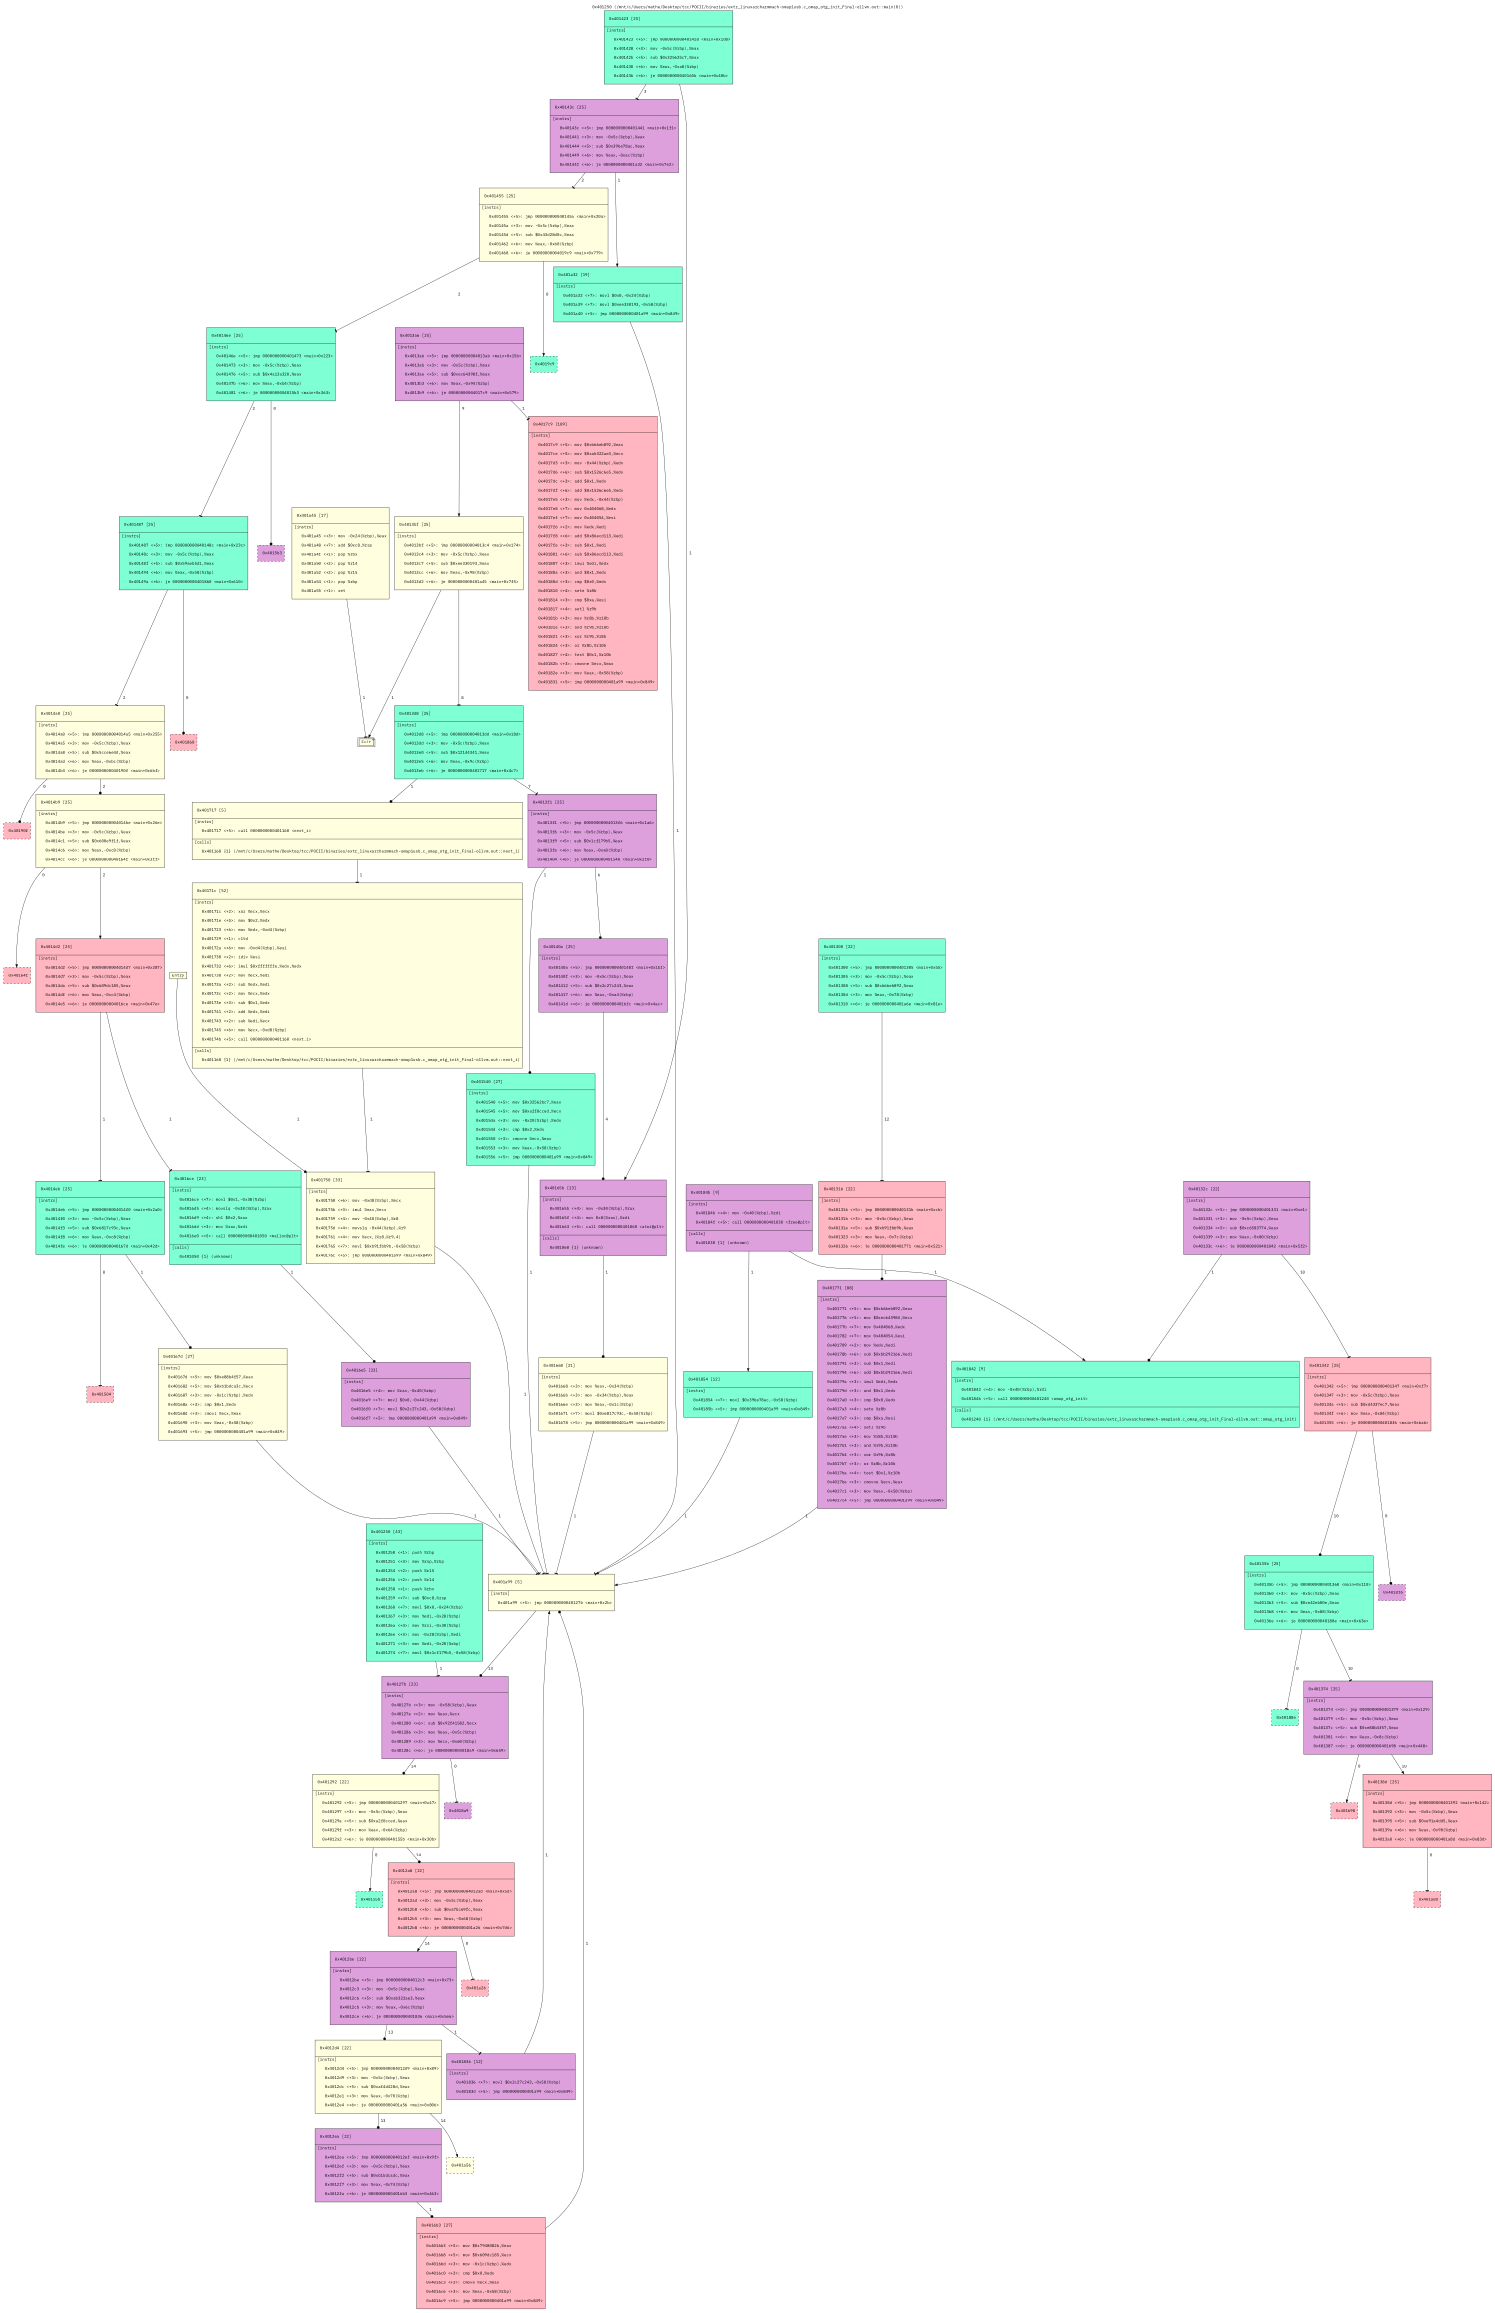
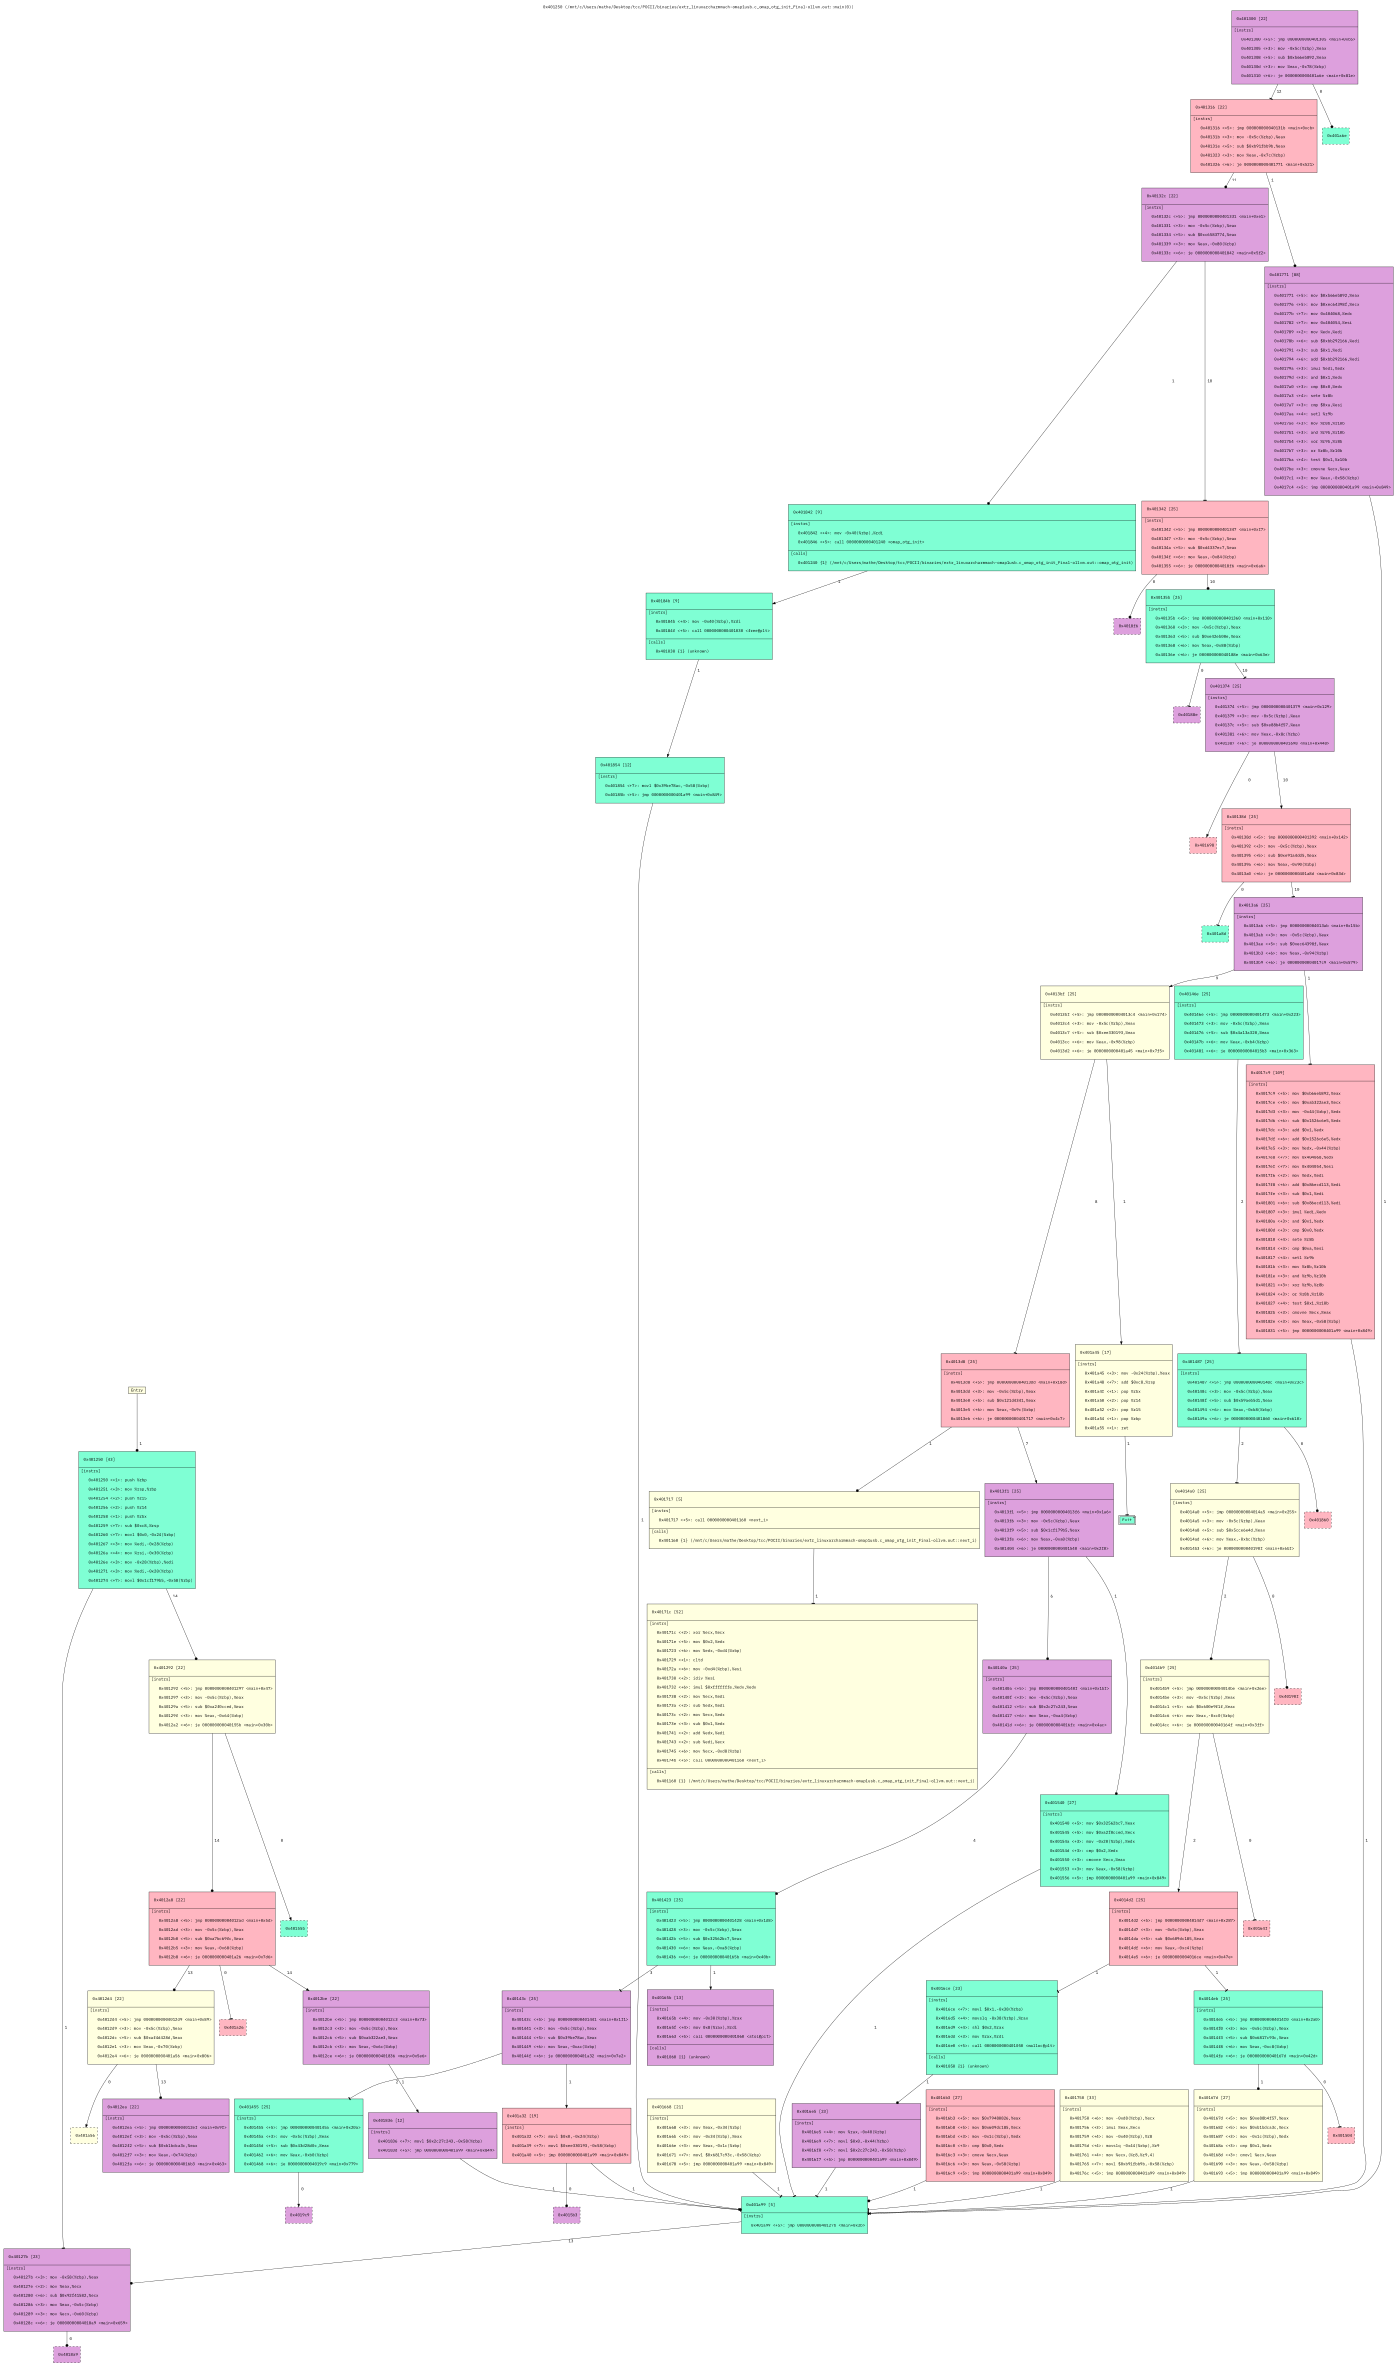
none -> (1336, 136)
none -> (1230, 179)
(544, 225) -> (299, 2136)
(408, 294) -> none
(618, 294) -> (567, 2136)
(544, 364) -> (299, 2215)
(271, 472) -> (567, 2184)
(405, 663) -> (1114, 1200)
(366, 742) -> (1127, 1520)
(459, 742) -> (1005, 1390)
(525, 786) -> (1027, 1454)
none -> (1292, 889)
(21, 913) -> (1234, 1826)
(882, 975) -> (1295, 47)
(209, 1093) -> (137, 1421)
(603, 1095) -> (916, 1833)
(365, 1119) -> none
(749, 1218) -> (709, 626)
(945, 1279) -> (821, 587)
(603, 1306) -> none
(551, 1593) -> (805, 2215)
(1285, 1718) -> (1187, 715)
(409, 1766) -> (181, 1623)
(454, 1780) -> (67, 2338)
(543, 1835) -> (596, 2196)
(1427, 1899) -> (1215, 934)
none -> (1363, 2006)
(386, 2031) -> (182, 1977)
(461, 2039) -> (403, 2087)
(442, 2121) -> (108, 2082)
(424, 2209) -> none
